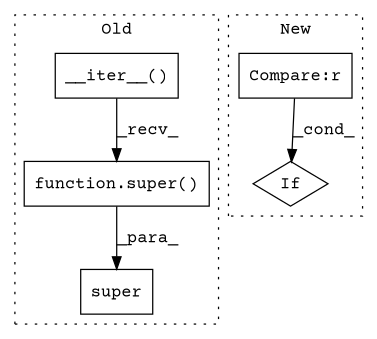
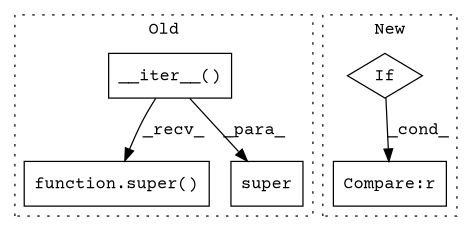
(293, 124) -> (387, 123)
(117, 232) -> (214, 125)
